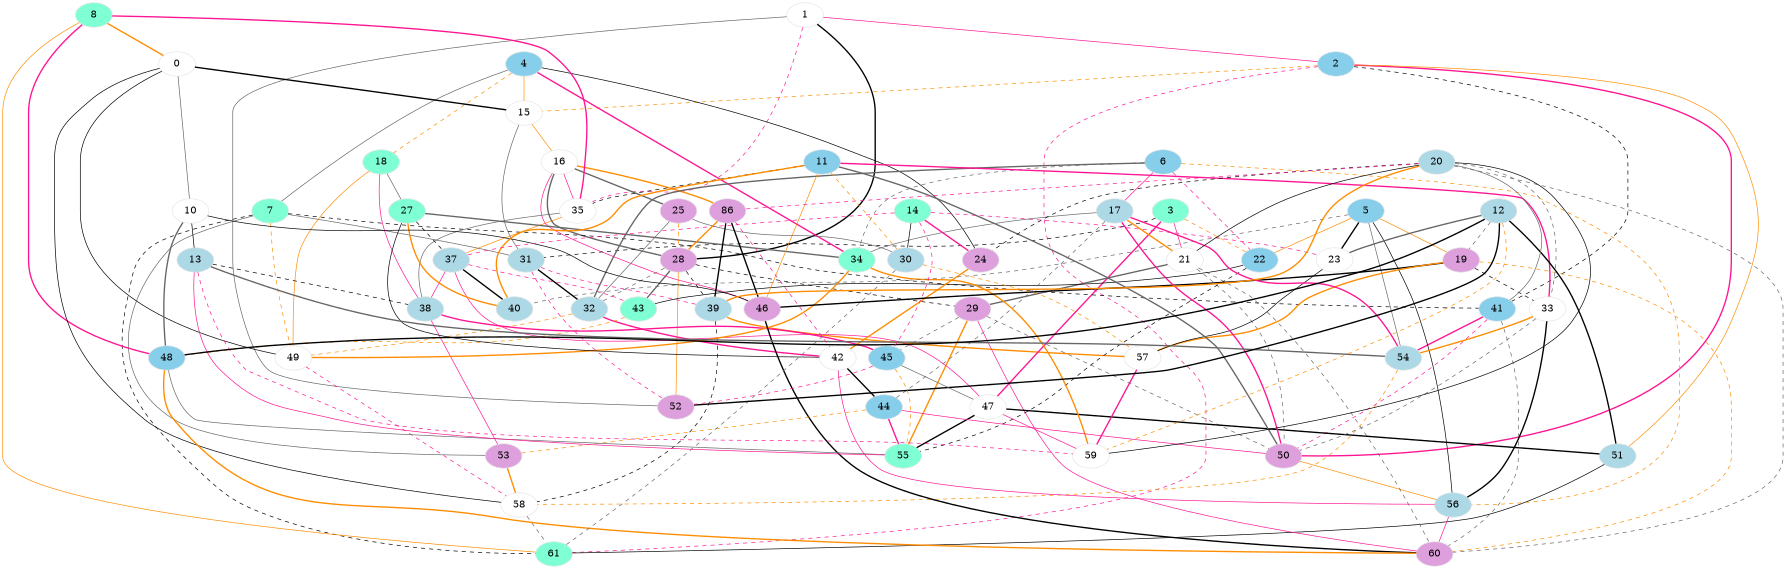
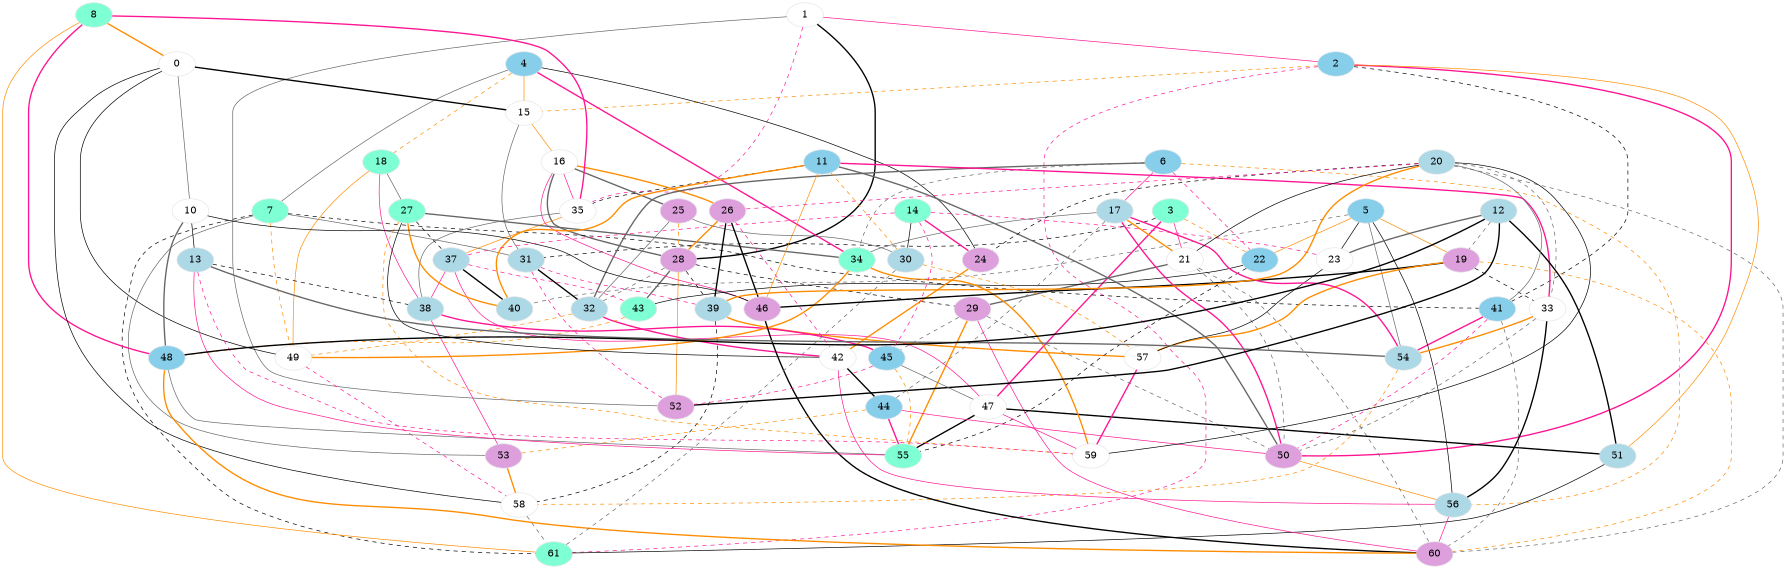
(728, 211) -> (728, 211)
(1350, 235) -> (1350, 235)
(1332, 361) -> (664, 421)
